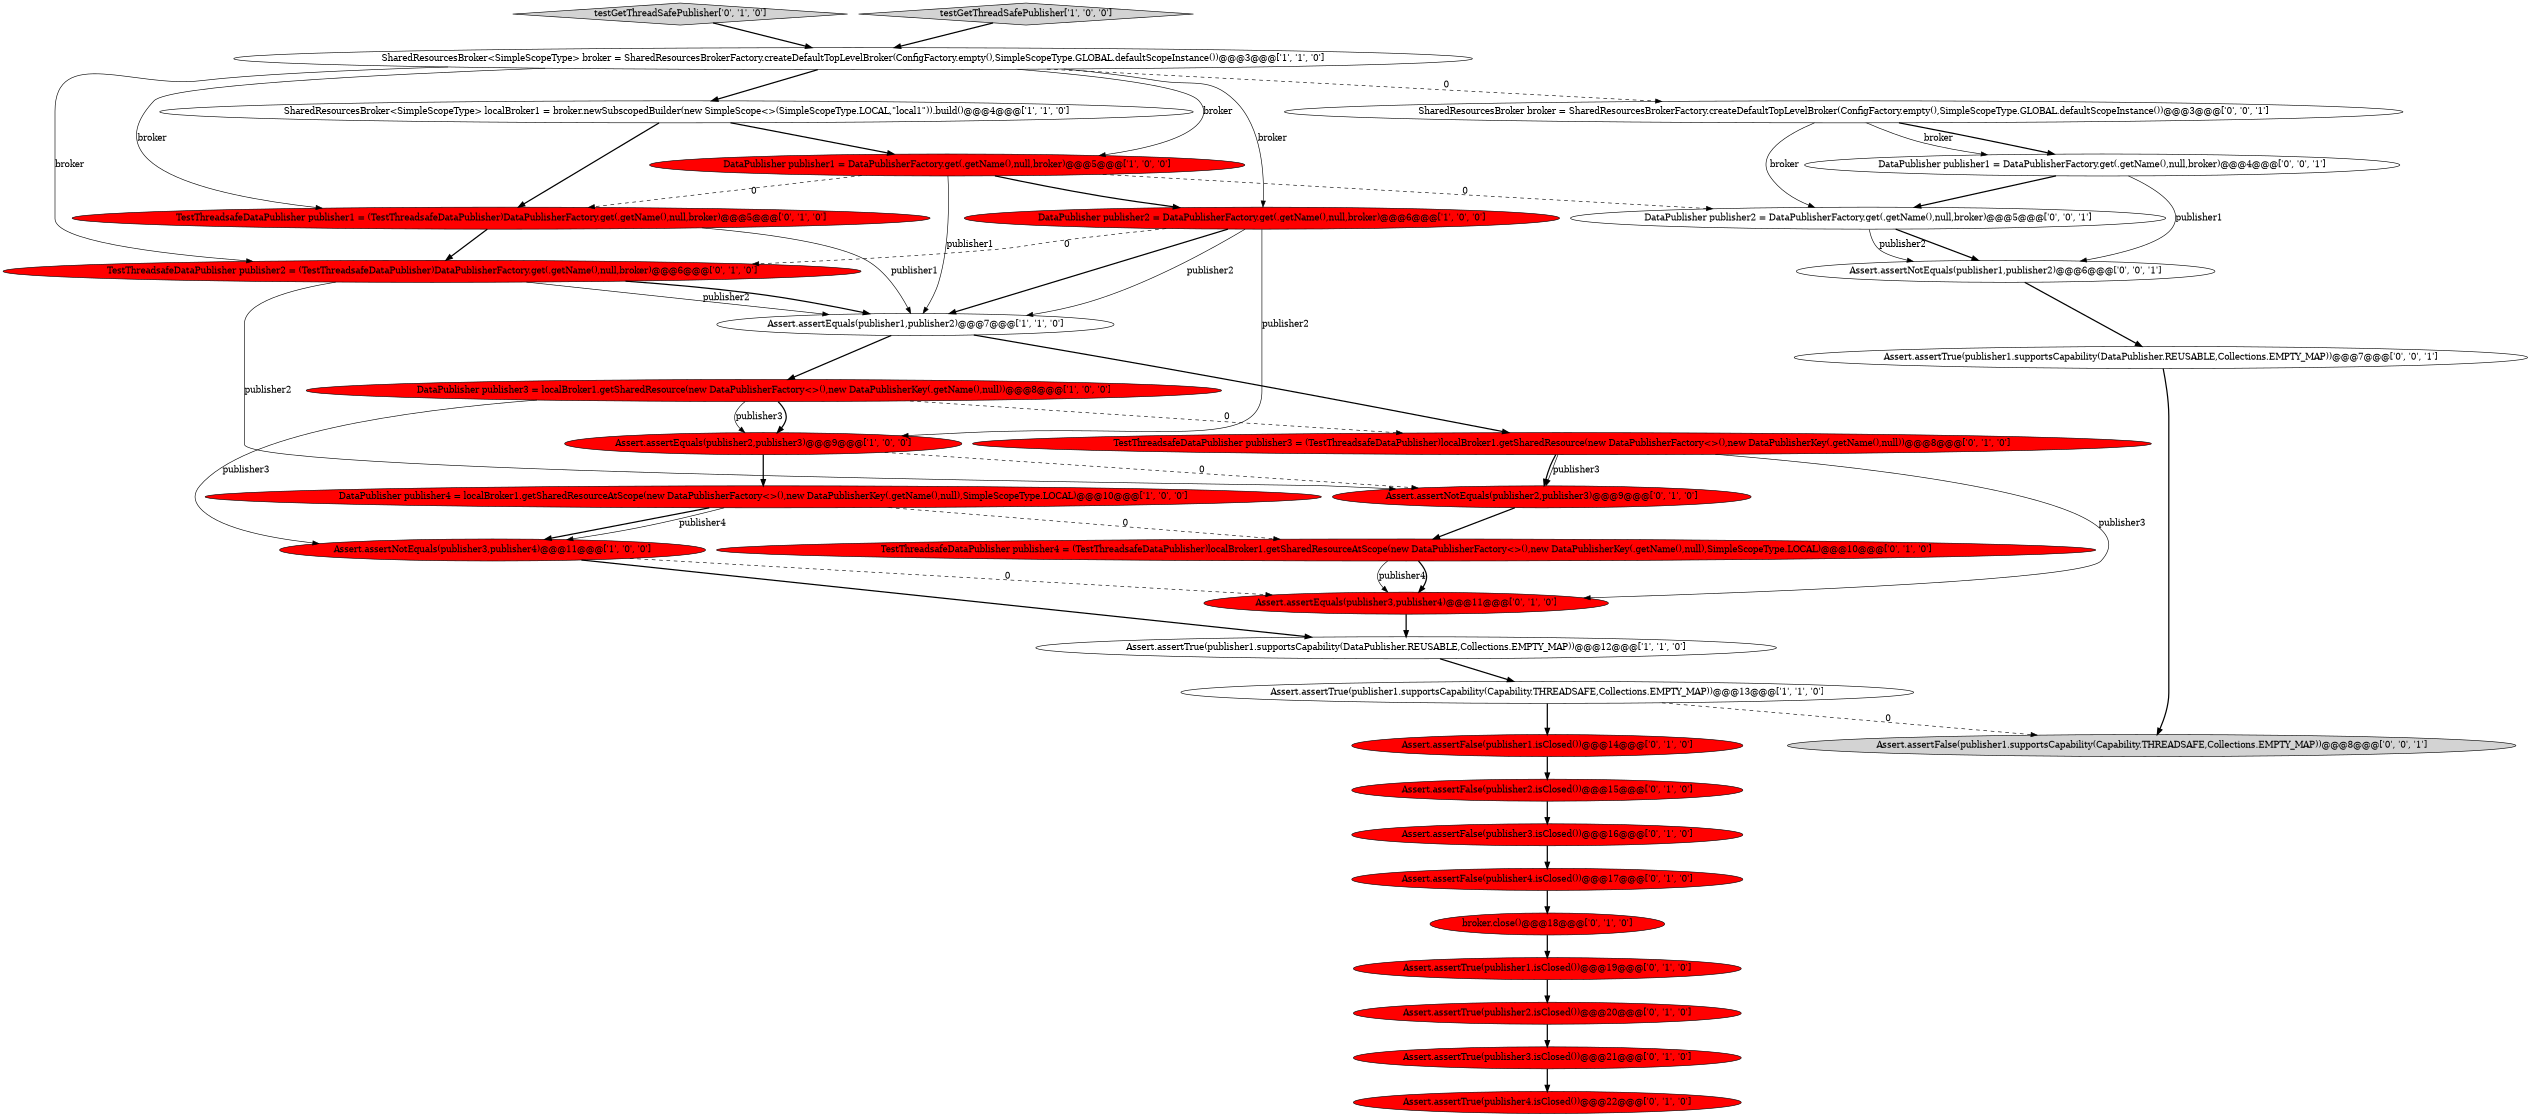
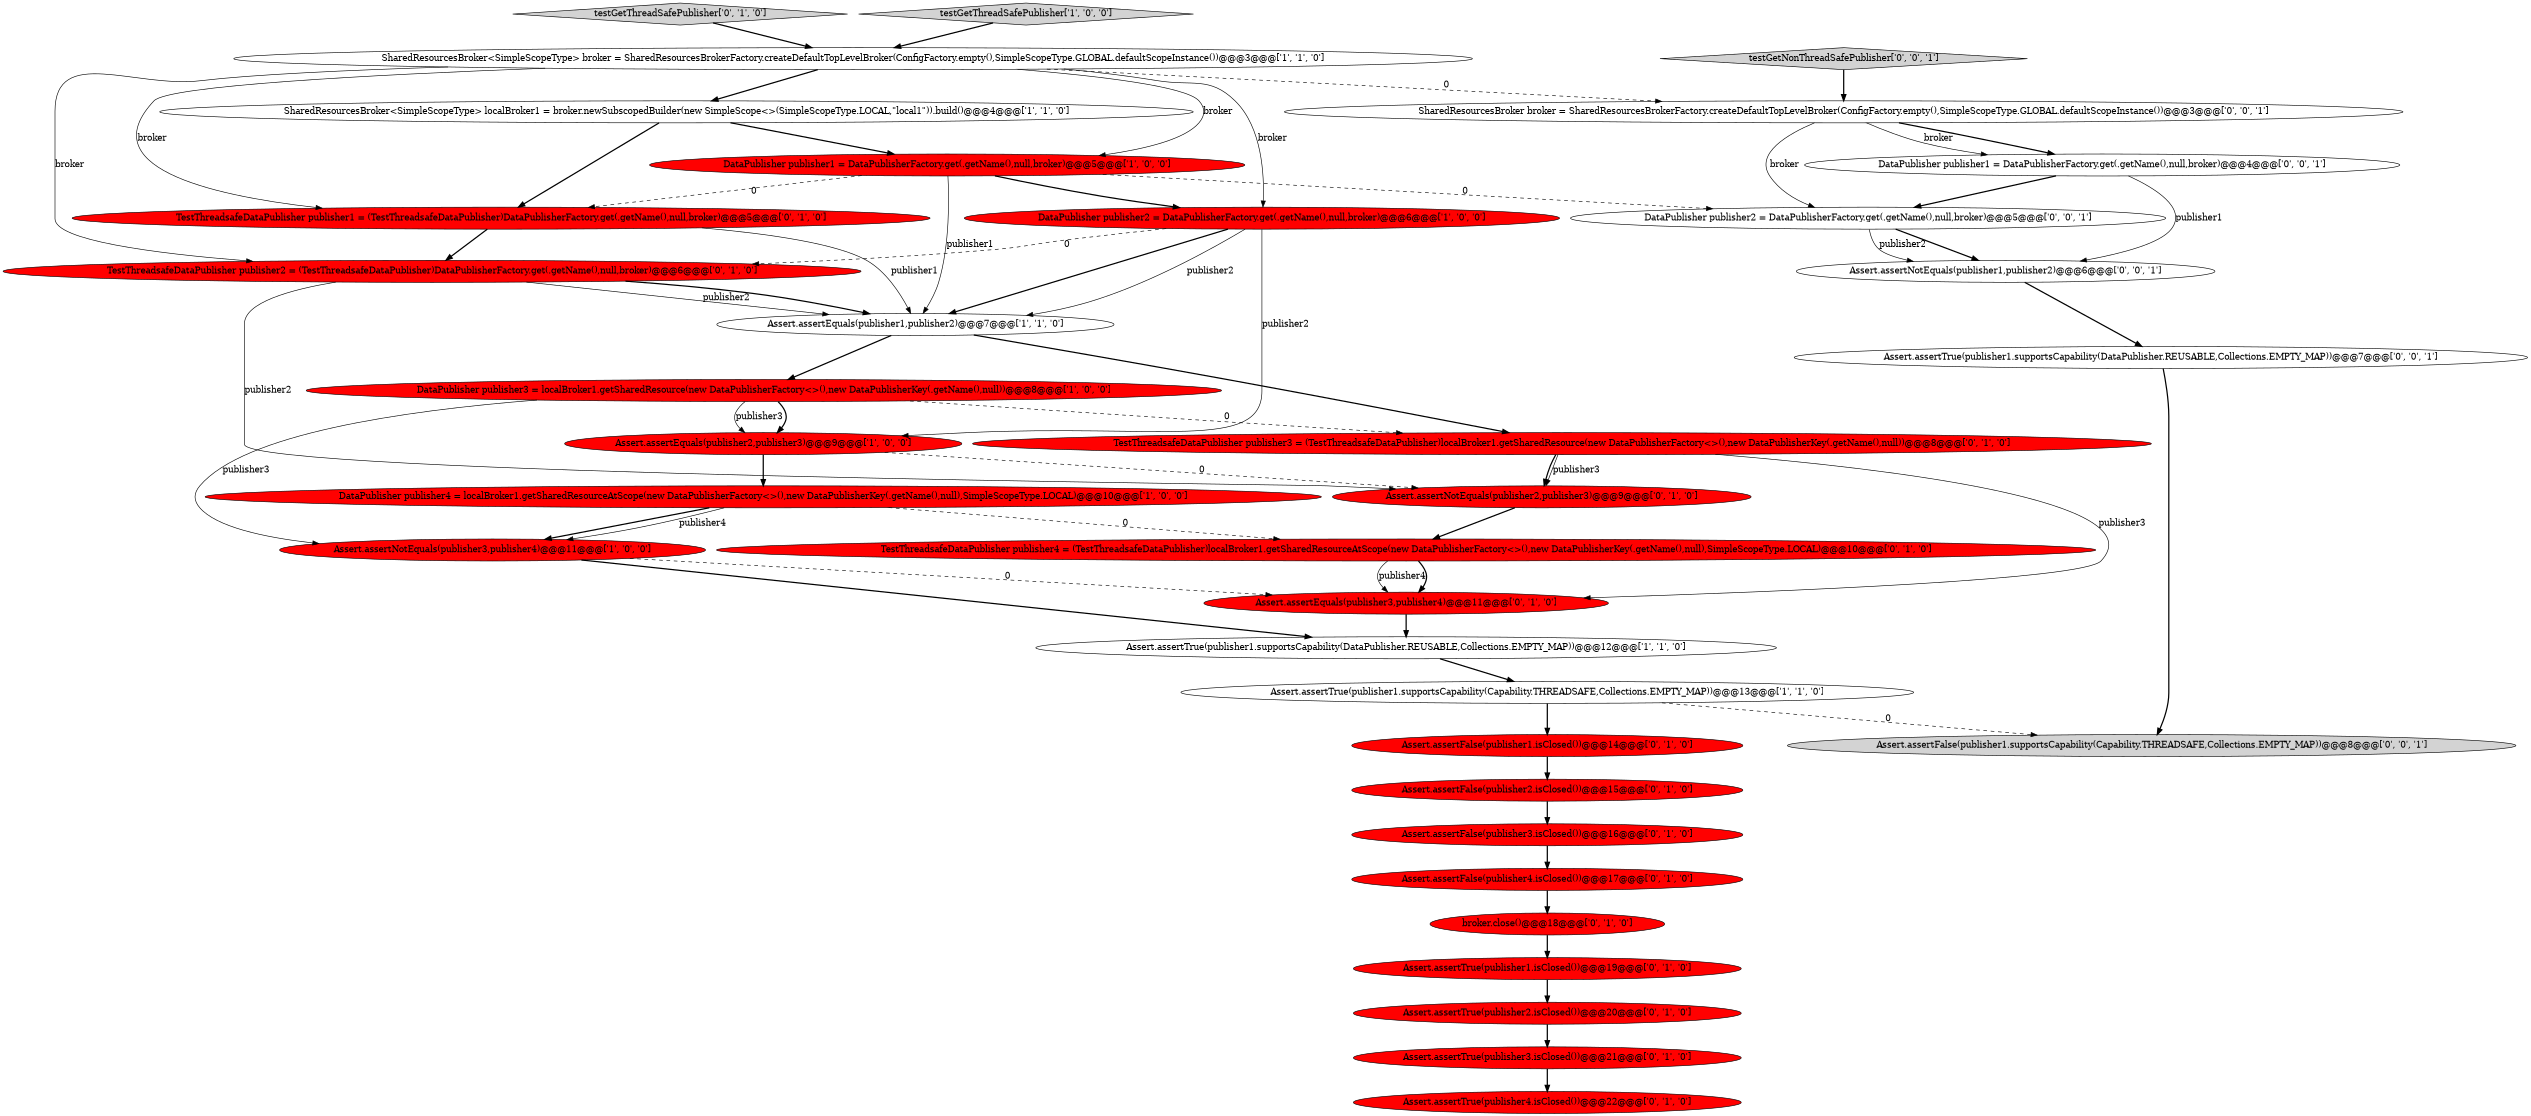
none -> (1844, 59)
